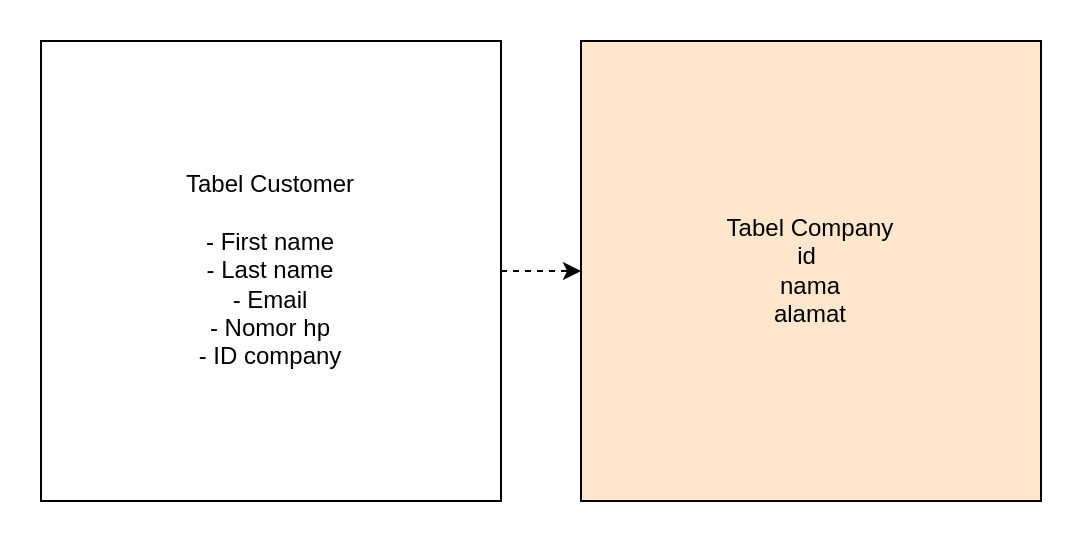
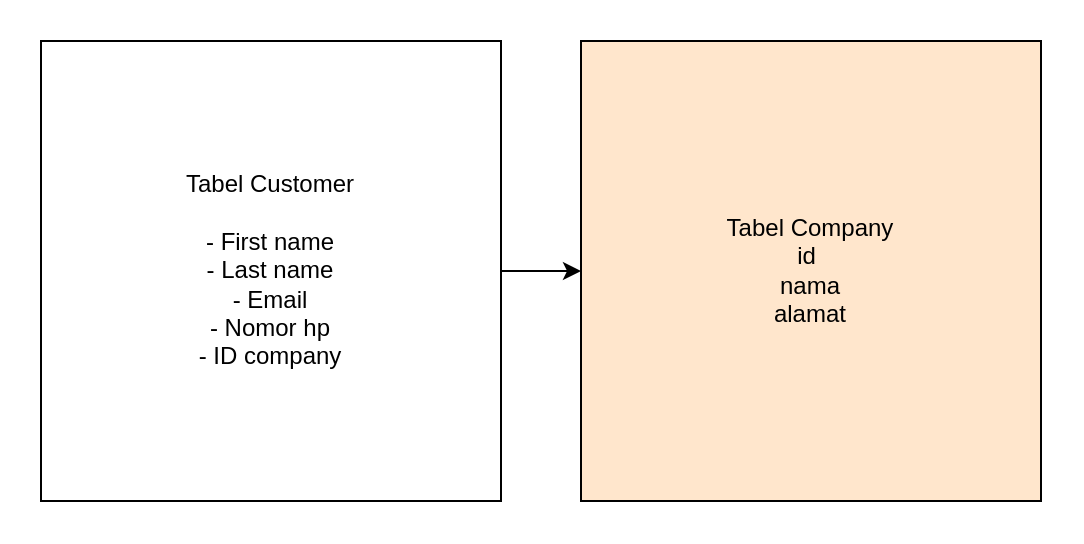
(533, 271) -> (533, 271)
